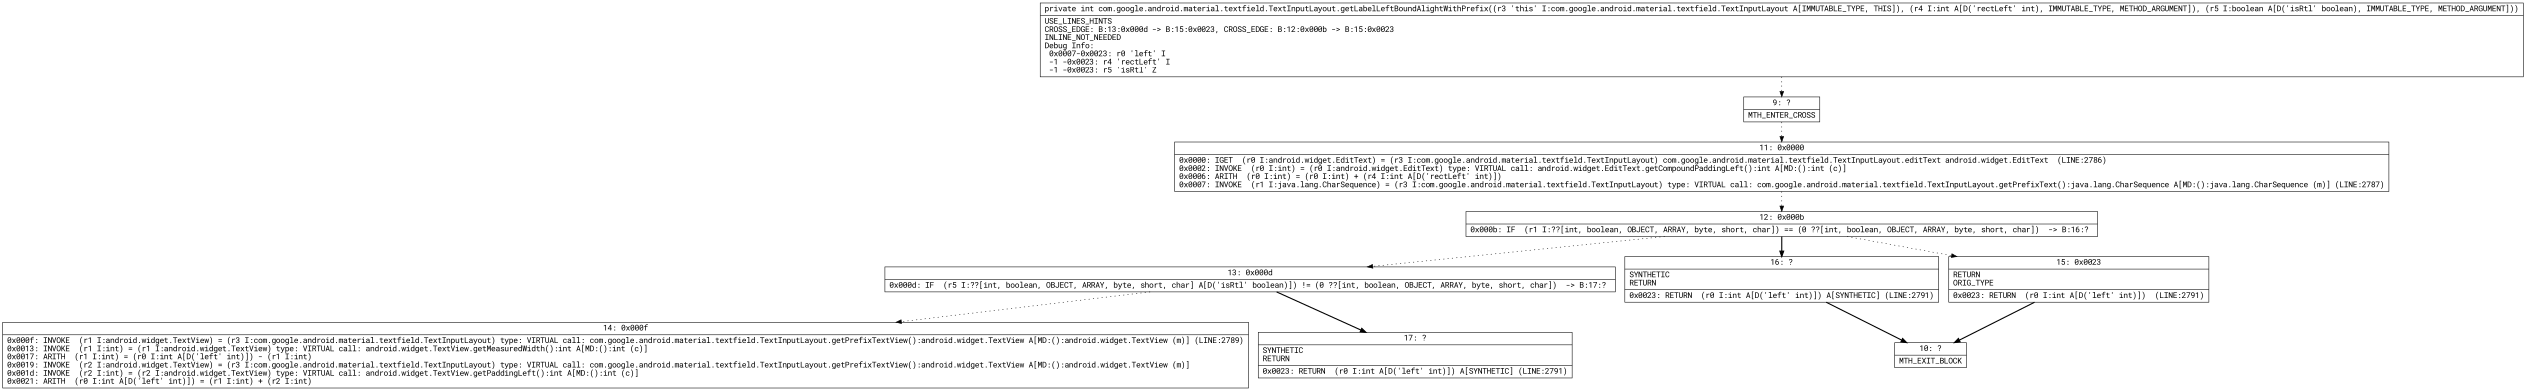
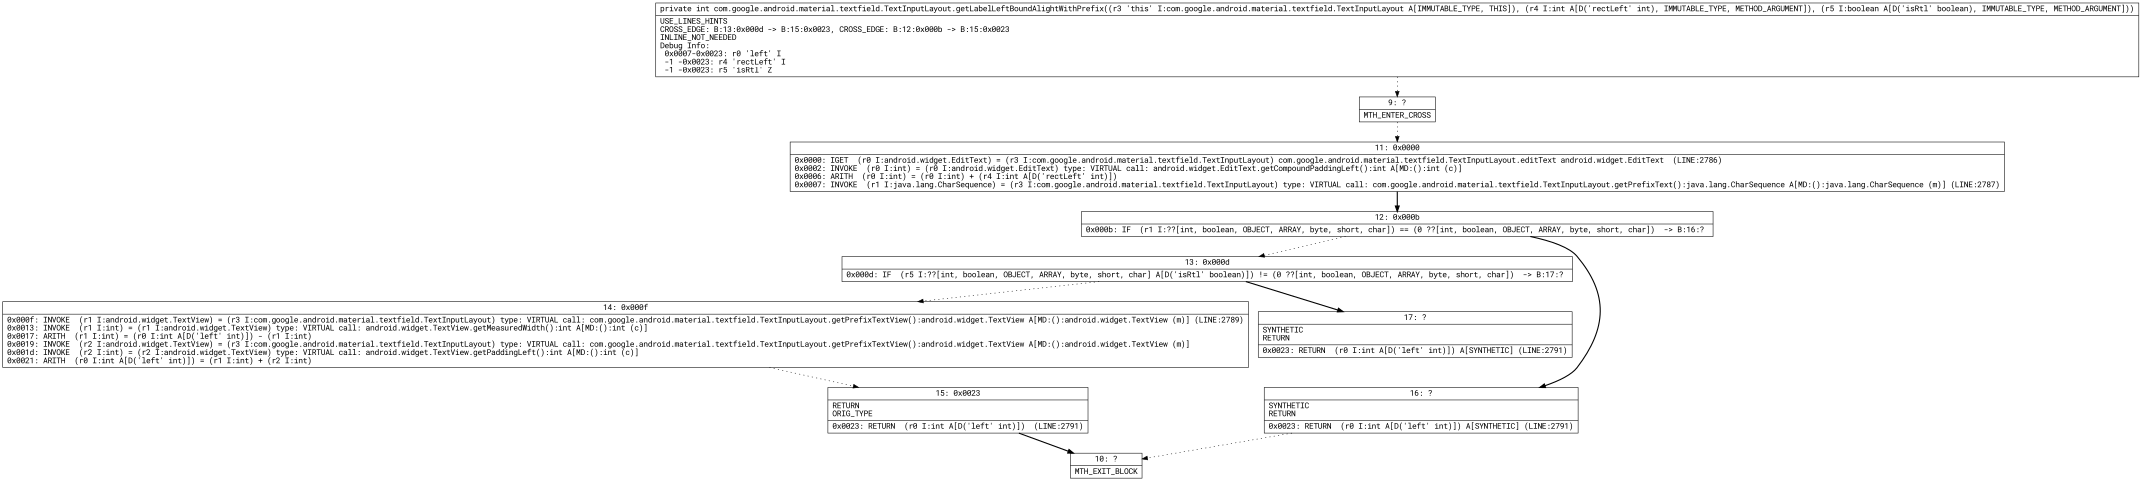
(1782, 199) -> (1397, 199)
(1899, 246) -> (811, 377)
(1864, 321) -> (1220, 446)
